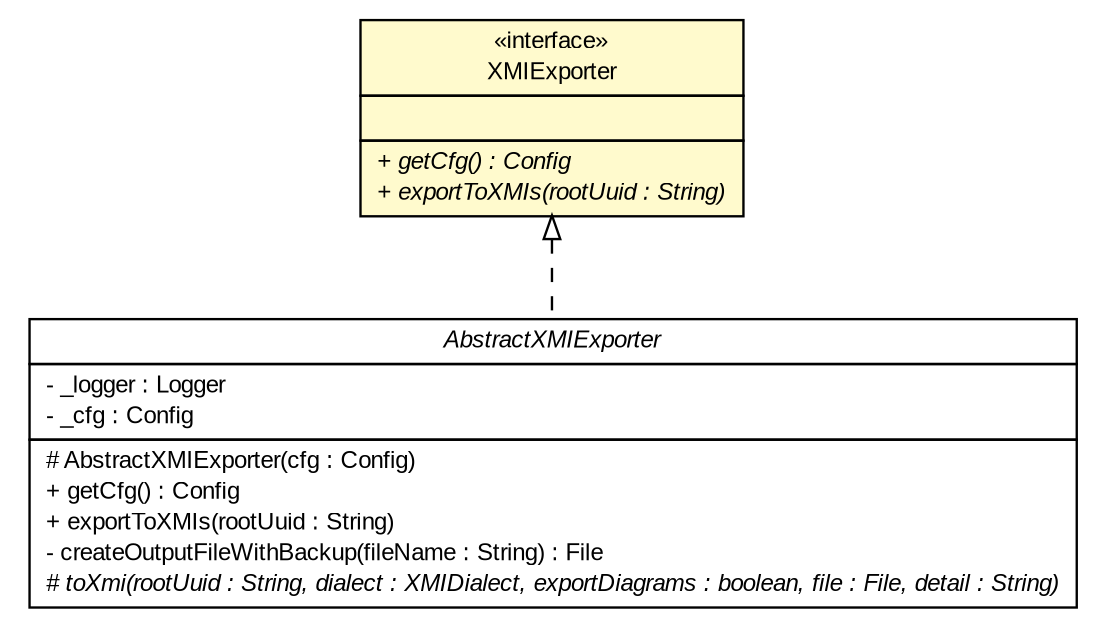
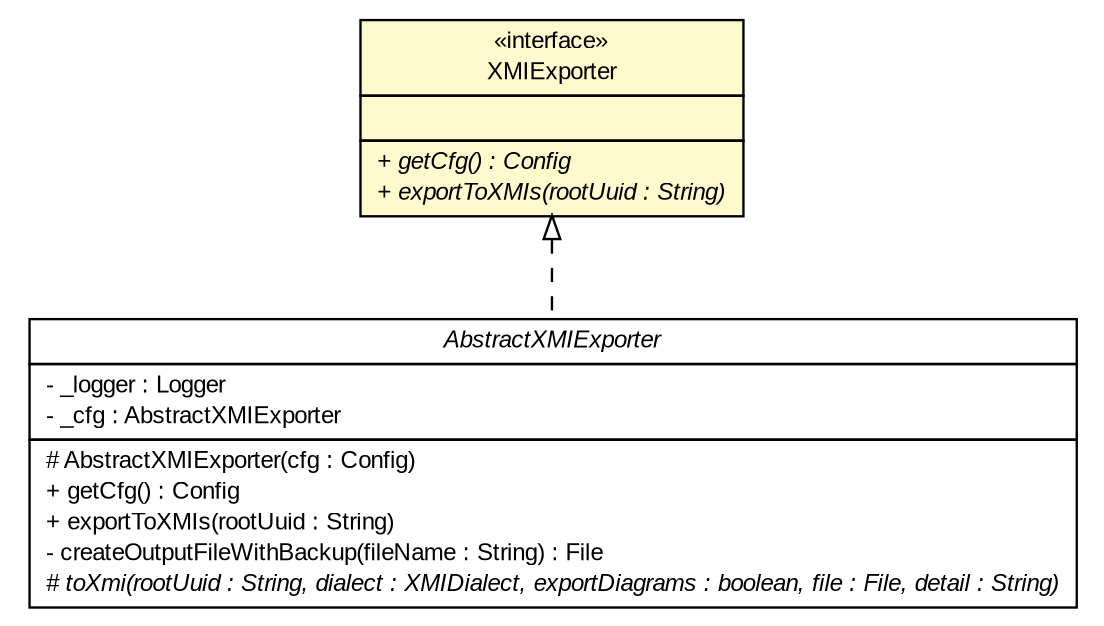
(121, 416) -> (194, 416)
